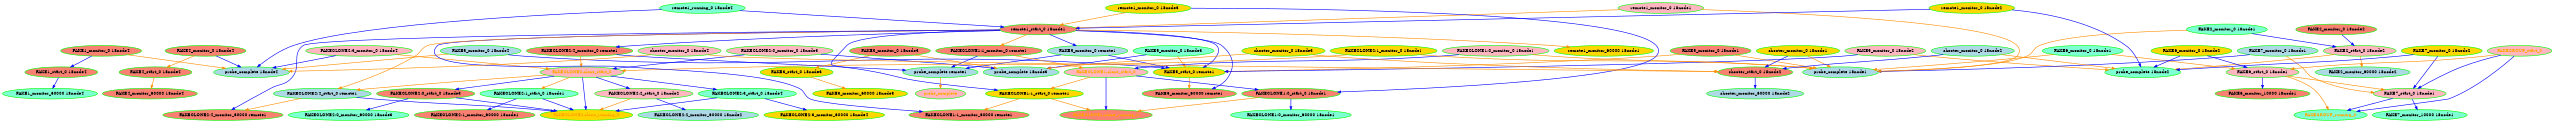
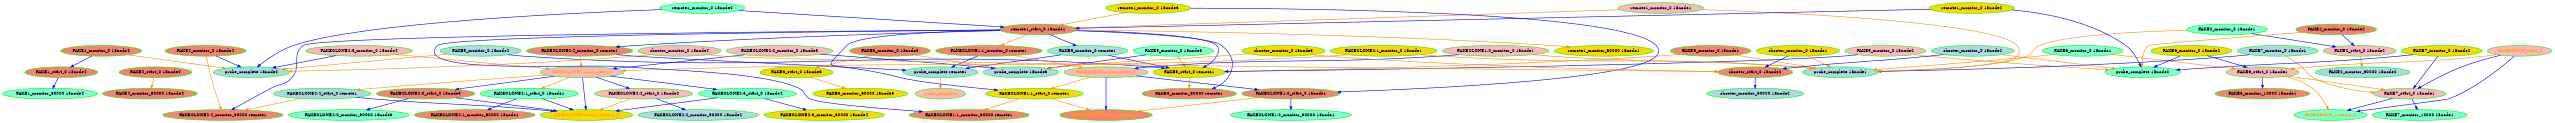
(702, 8) -> (702, 8)
(665, 35) -> none
(183, 60) -> (212, 82)
(2256, 63) -> (2215, 39)
